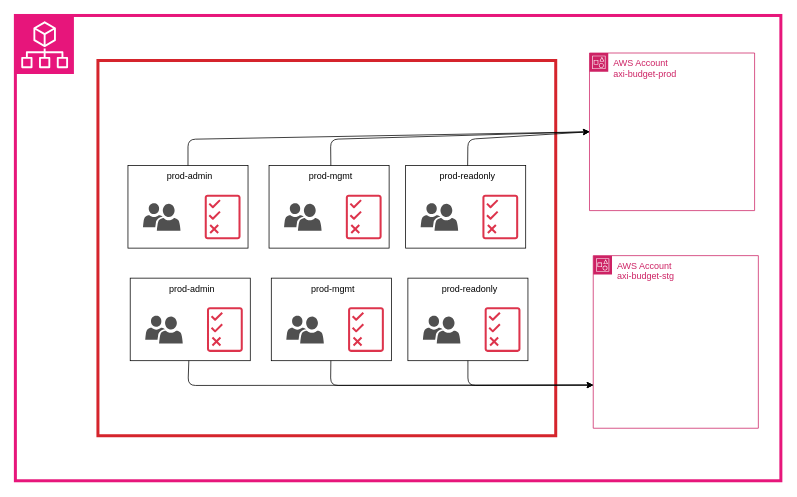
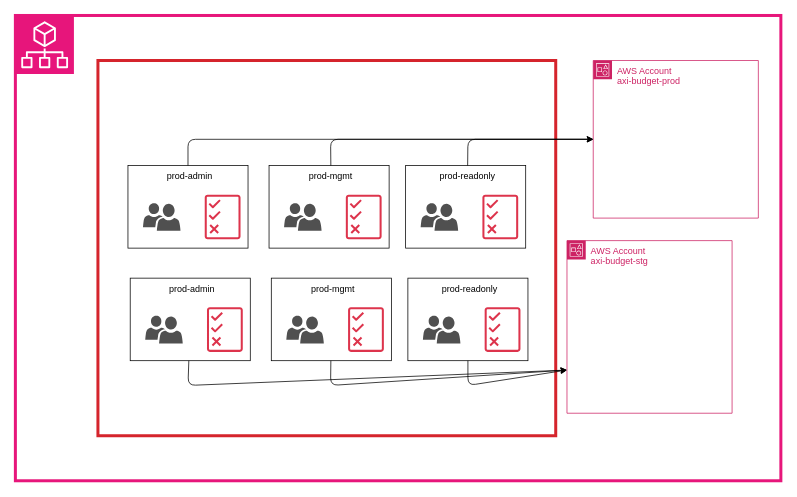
(672, 132) -> (675, 139)
(675, 342) -> (649, 327)
